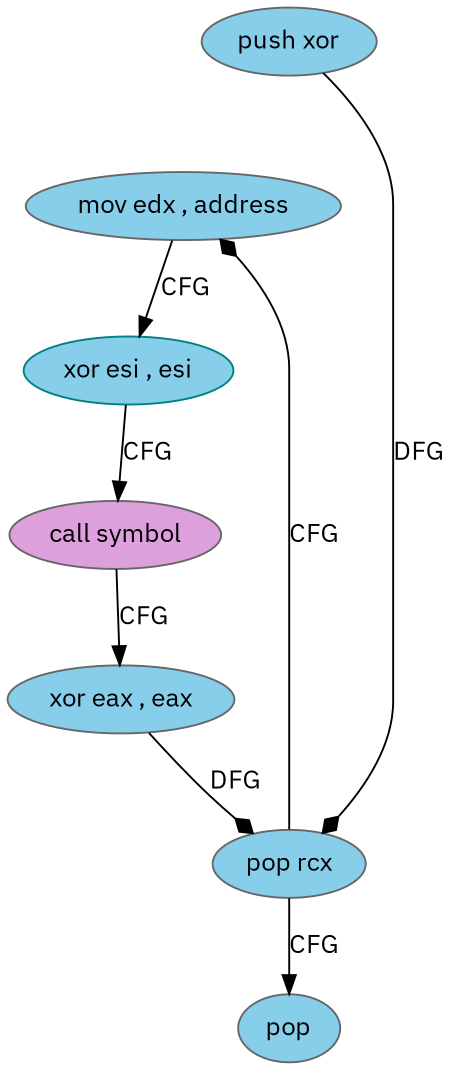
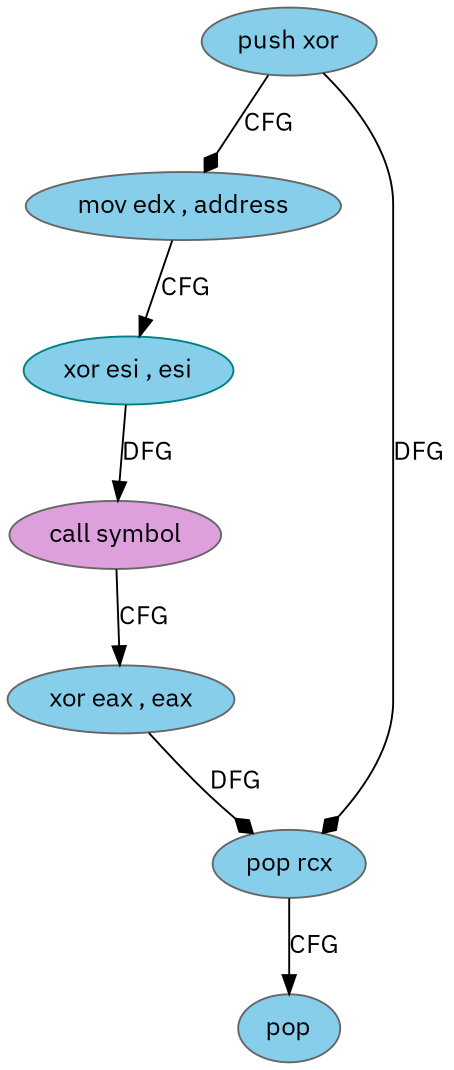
(148, 453) -> (148, 453)
(289, 536) -> (243, 114)
